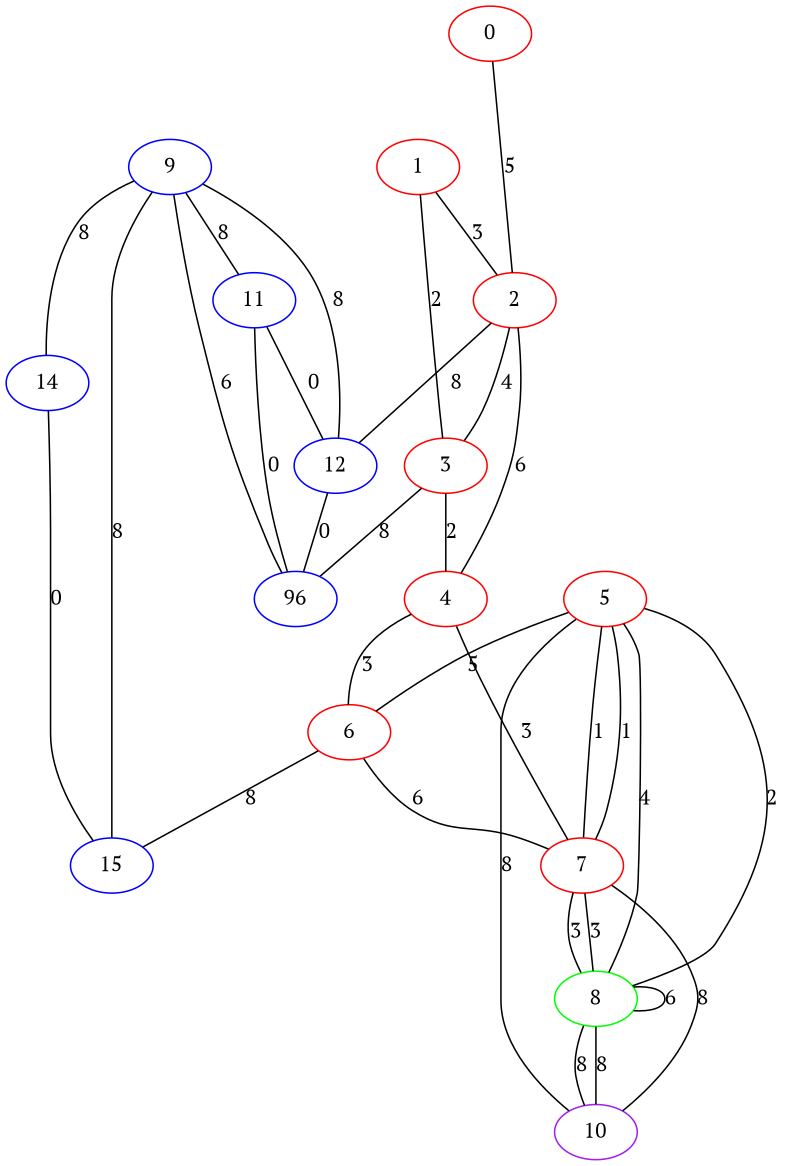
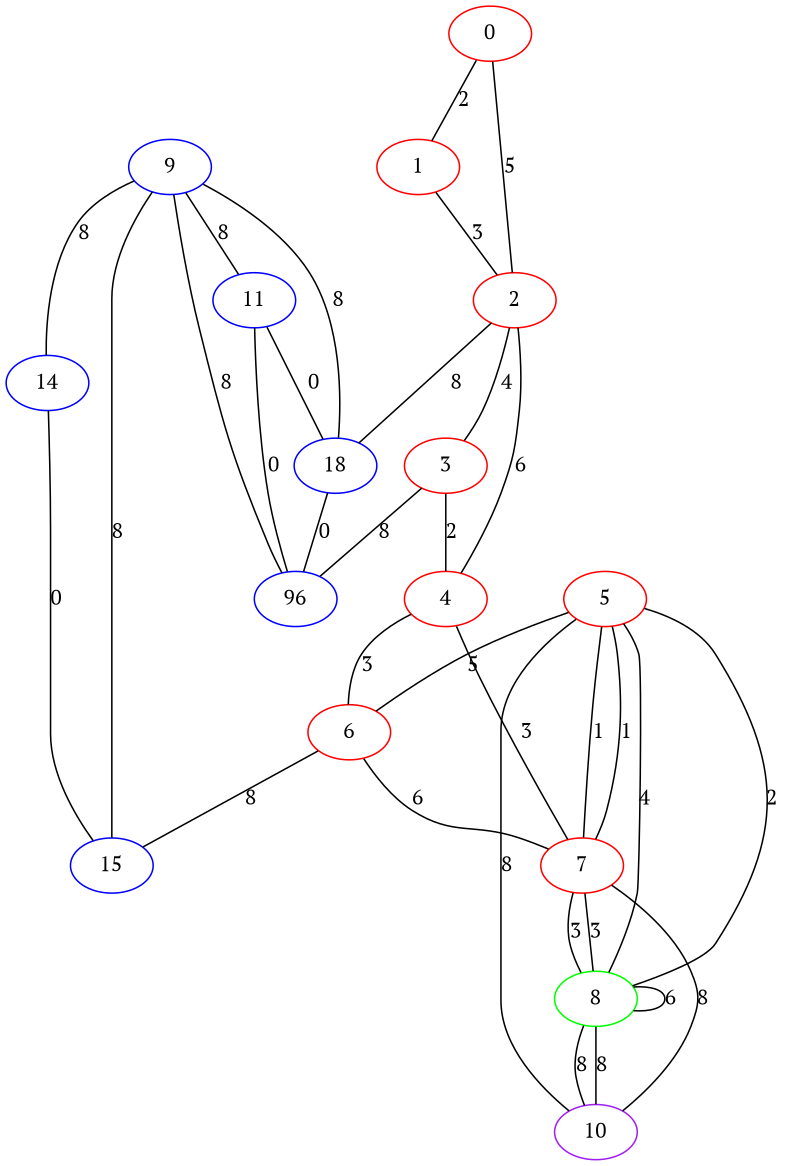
(431, 316) -> (454, 101)
(227, 383) -> (227, 383)
(335, 466) -> (335, 466)
